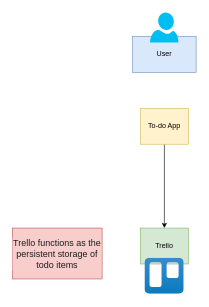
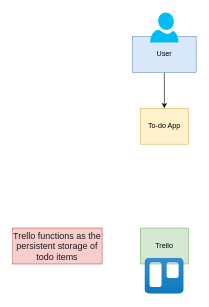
none -> (165, 88)
(165, 184) -> none
(57, 254) -> (57, 246)
